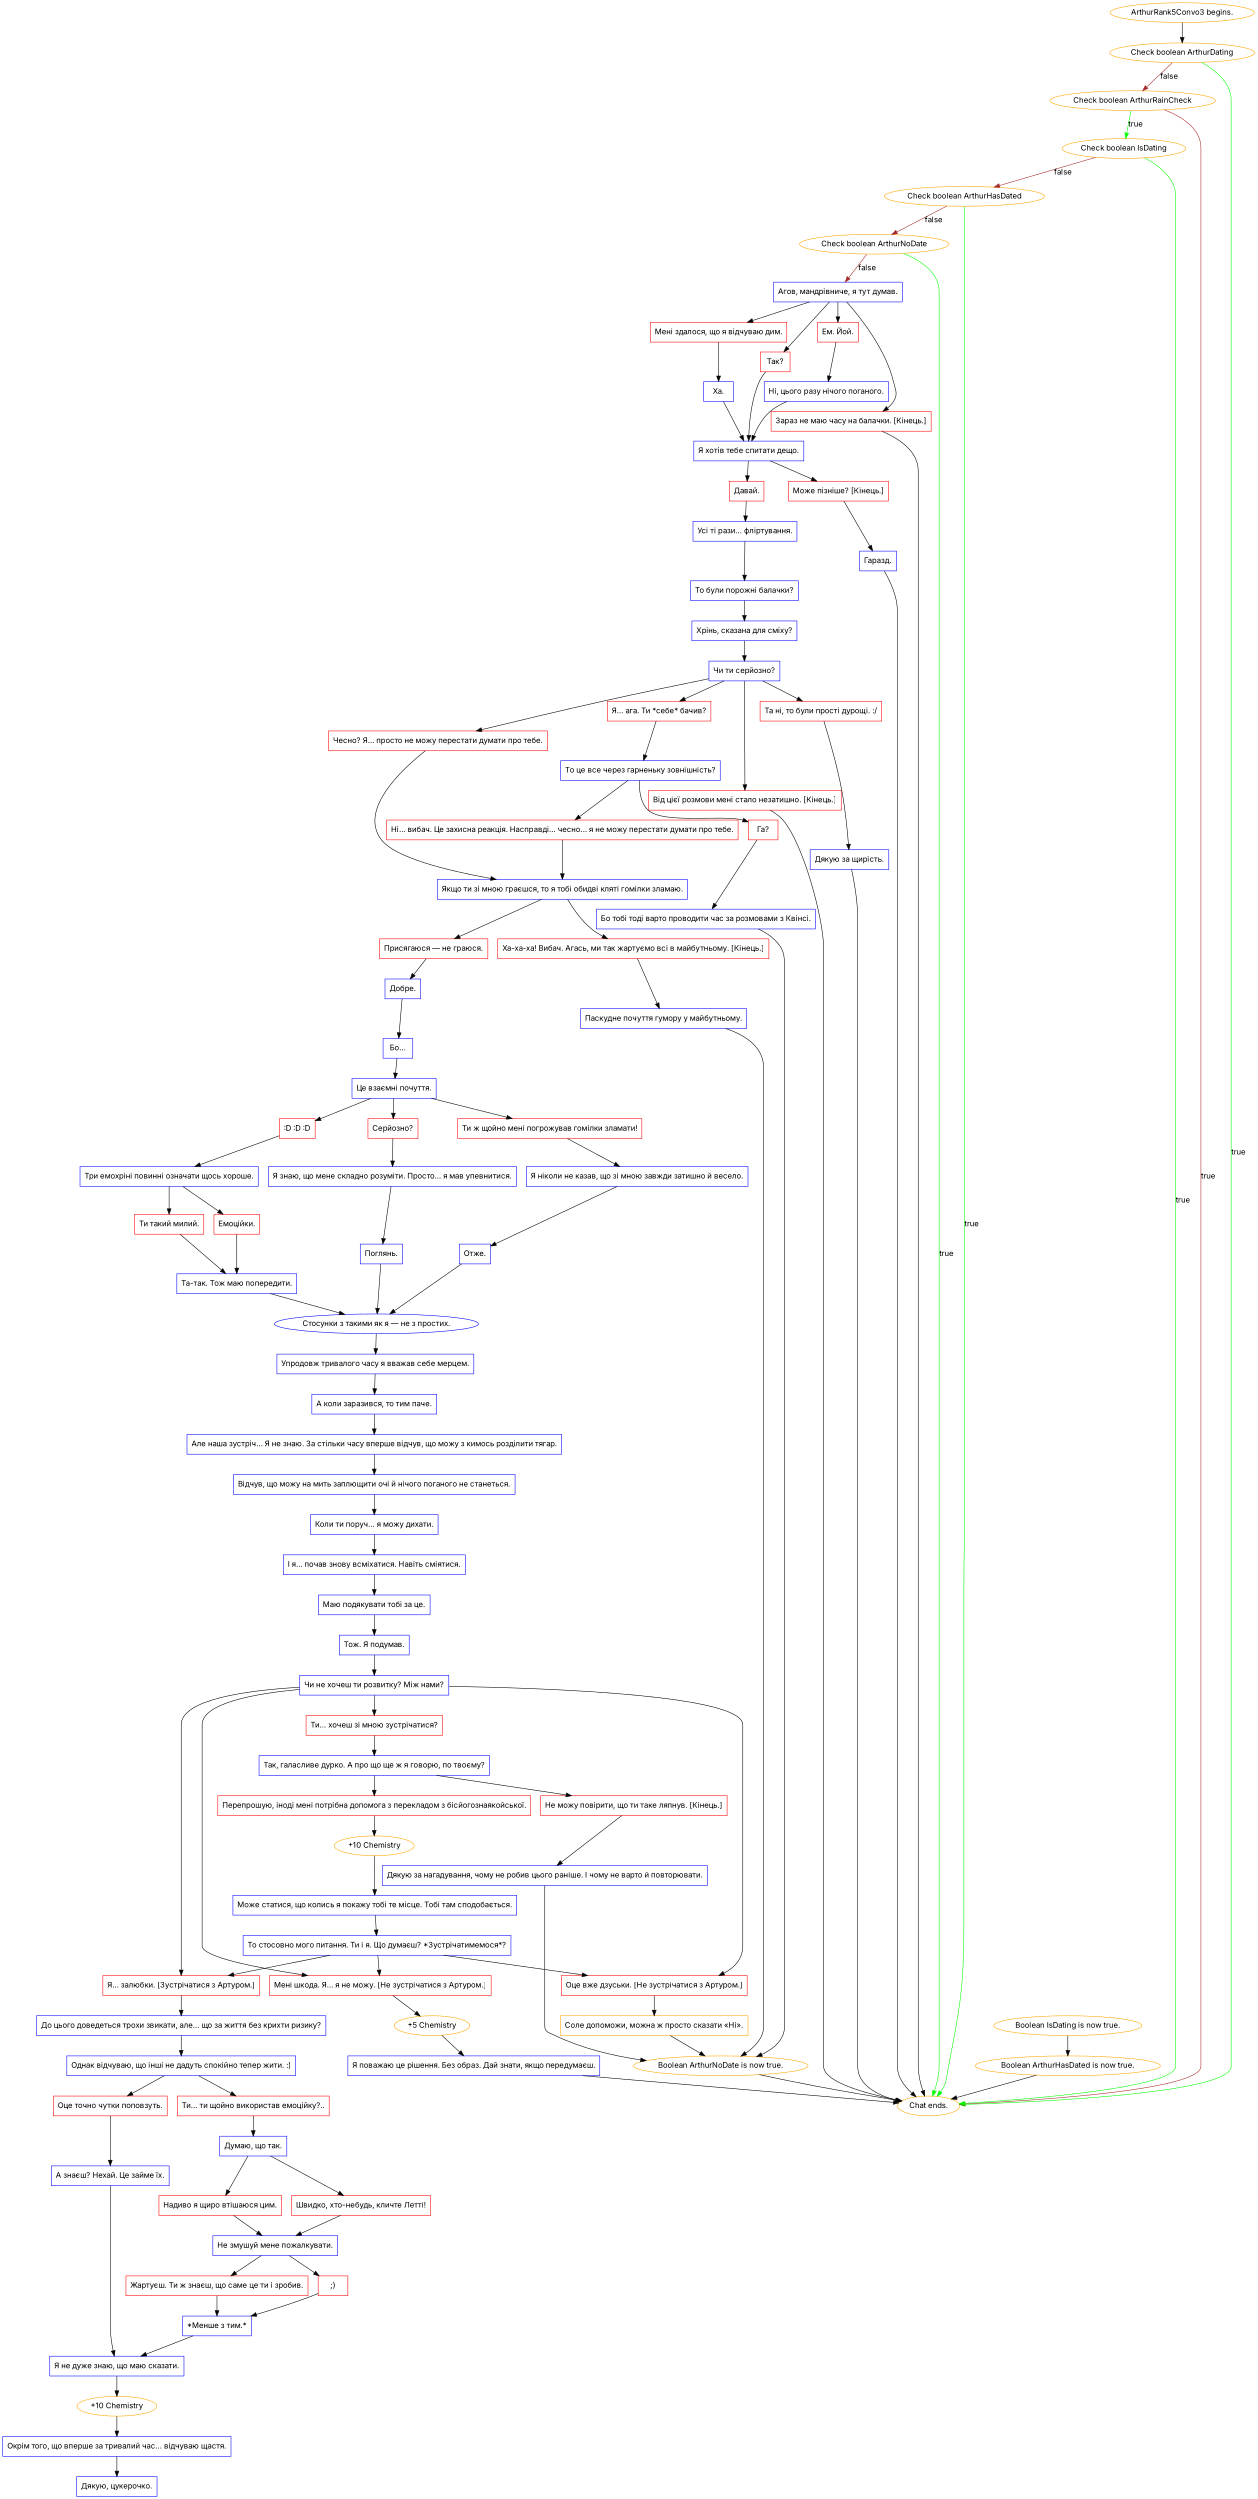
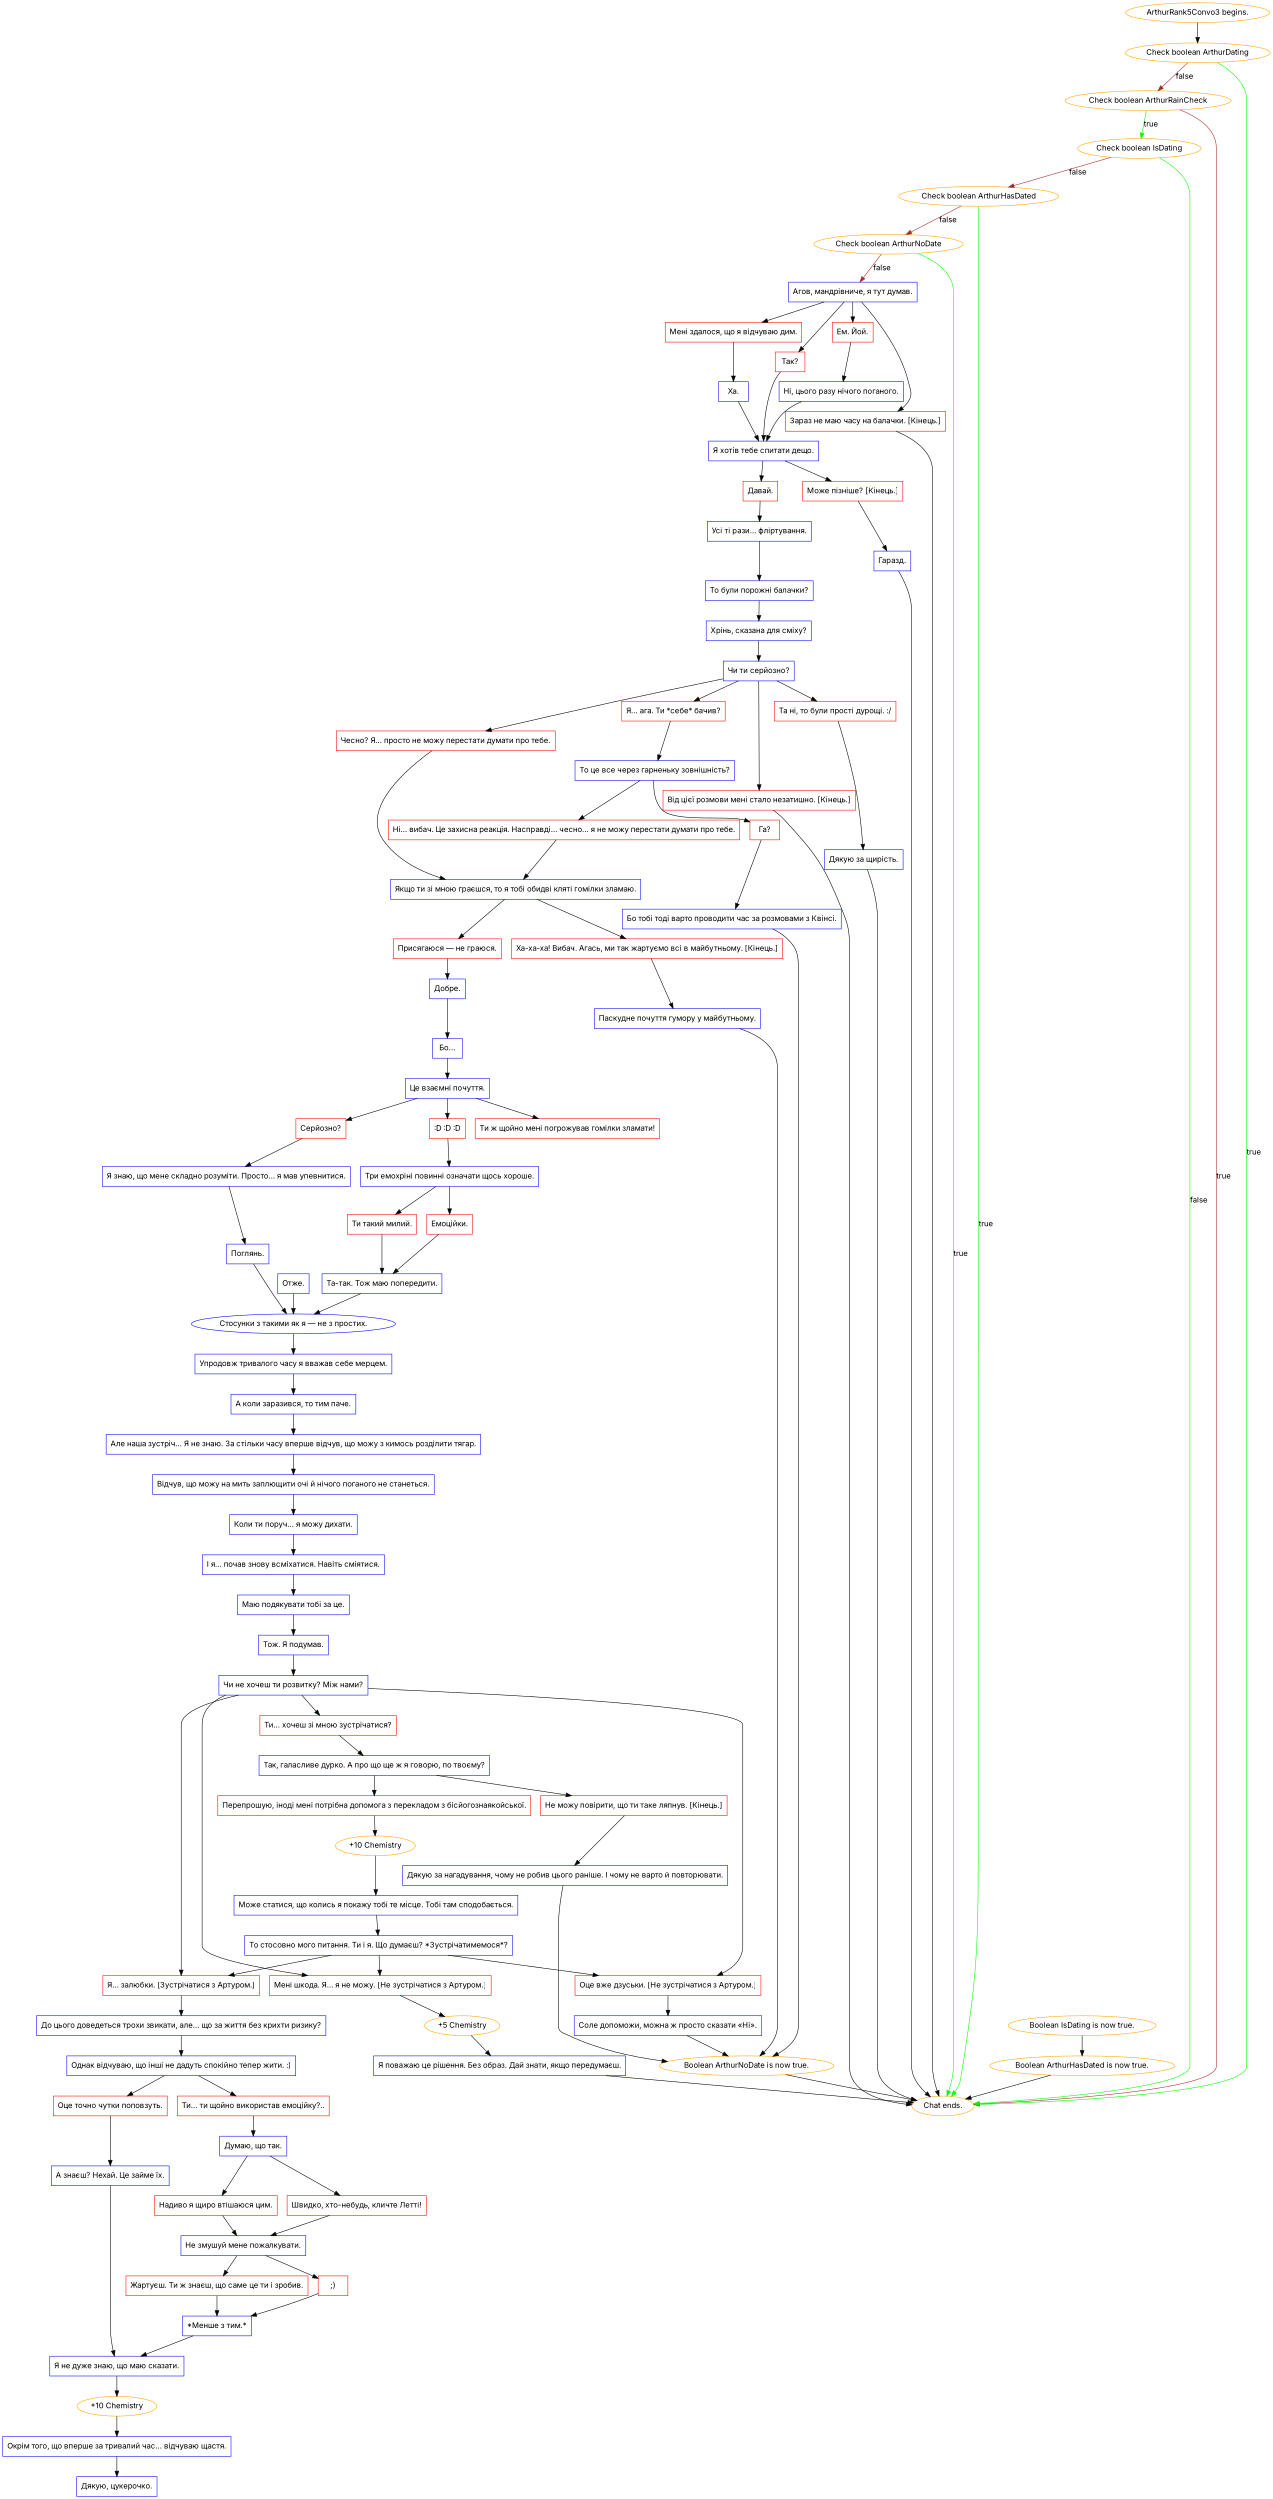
(637, 1176) -> none
(1183, 1200) -> (1199, 1200)
(654, 2026) -> (668, 2026)
